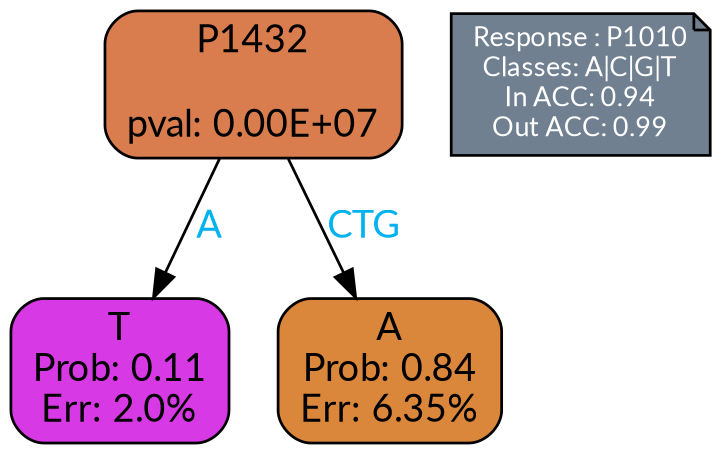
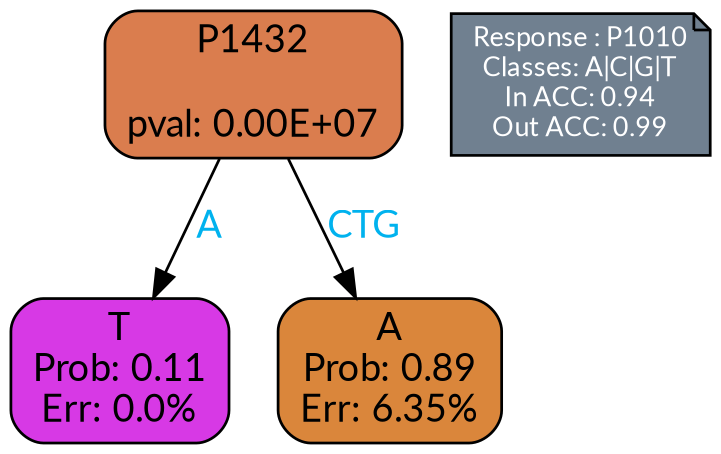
(120, 371) -> (120, 371)
(390, 371) -> (390, 371)
